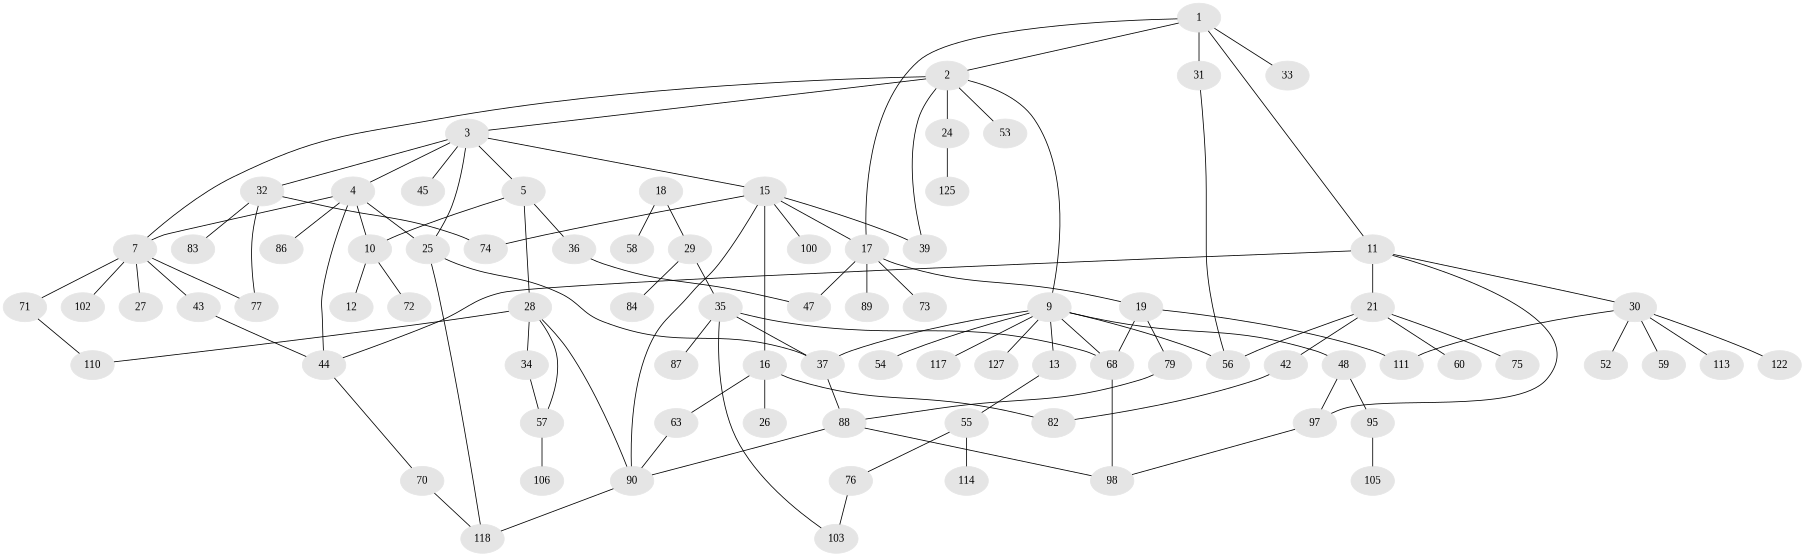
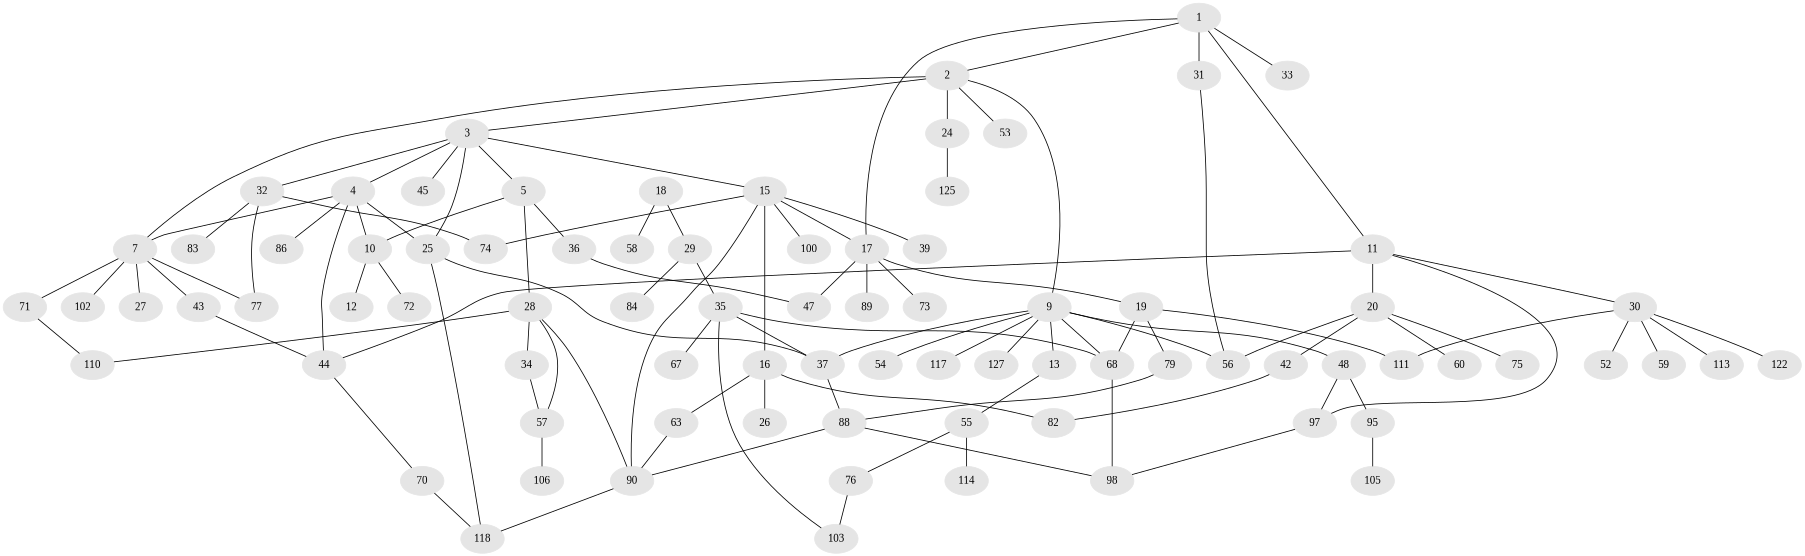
(912, 159) -> none
(1373, 307) -> (1373, 307)
(676, 365) -> (676, 365)
